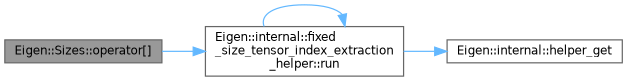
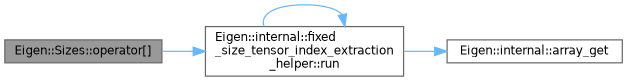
(535, 51) -> (535, 51)
